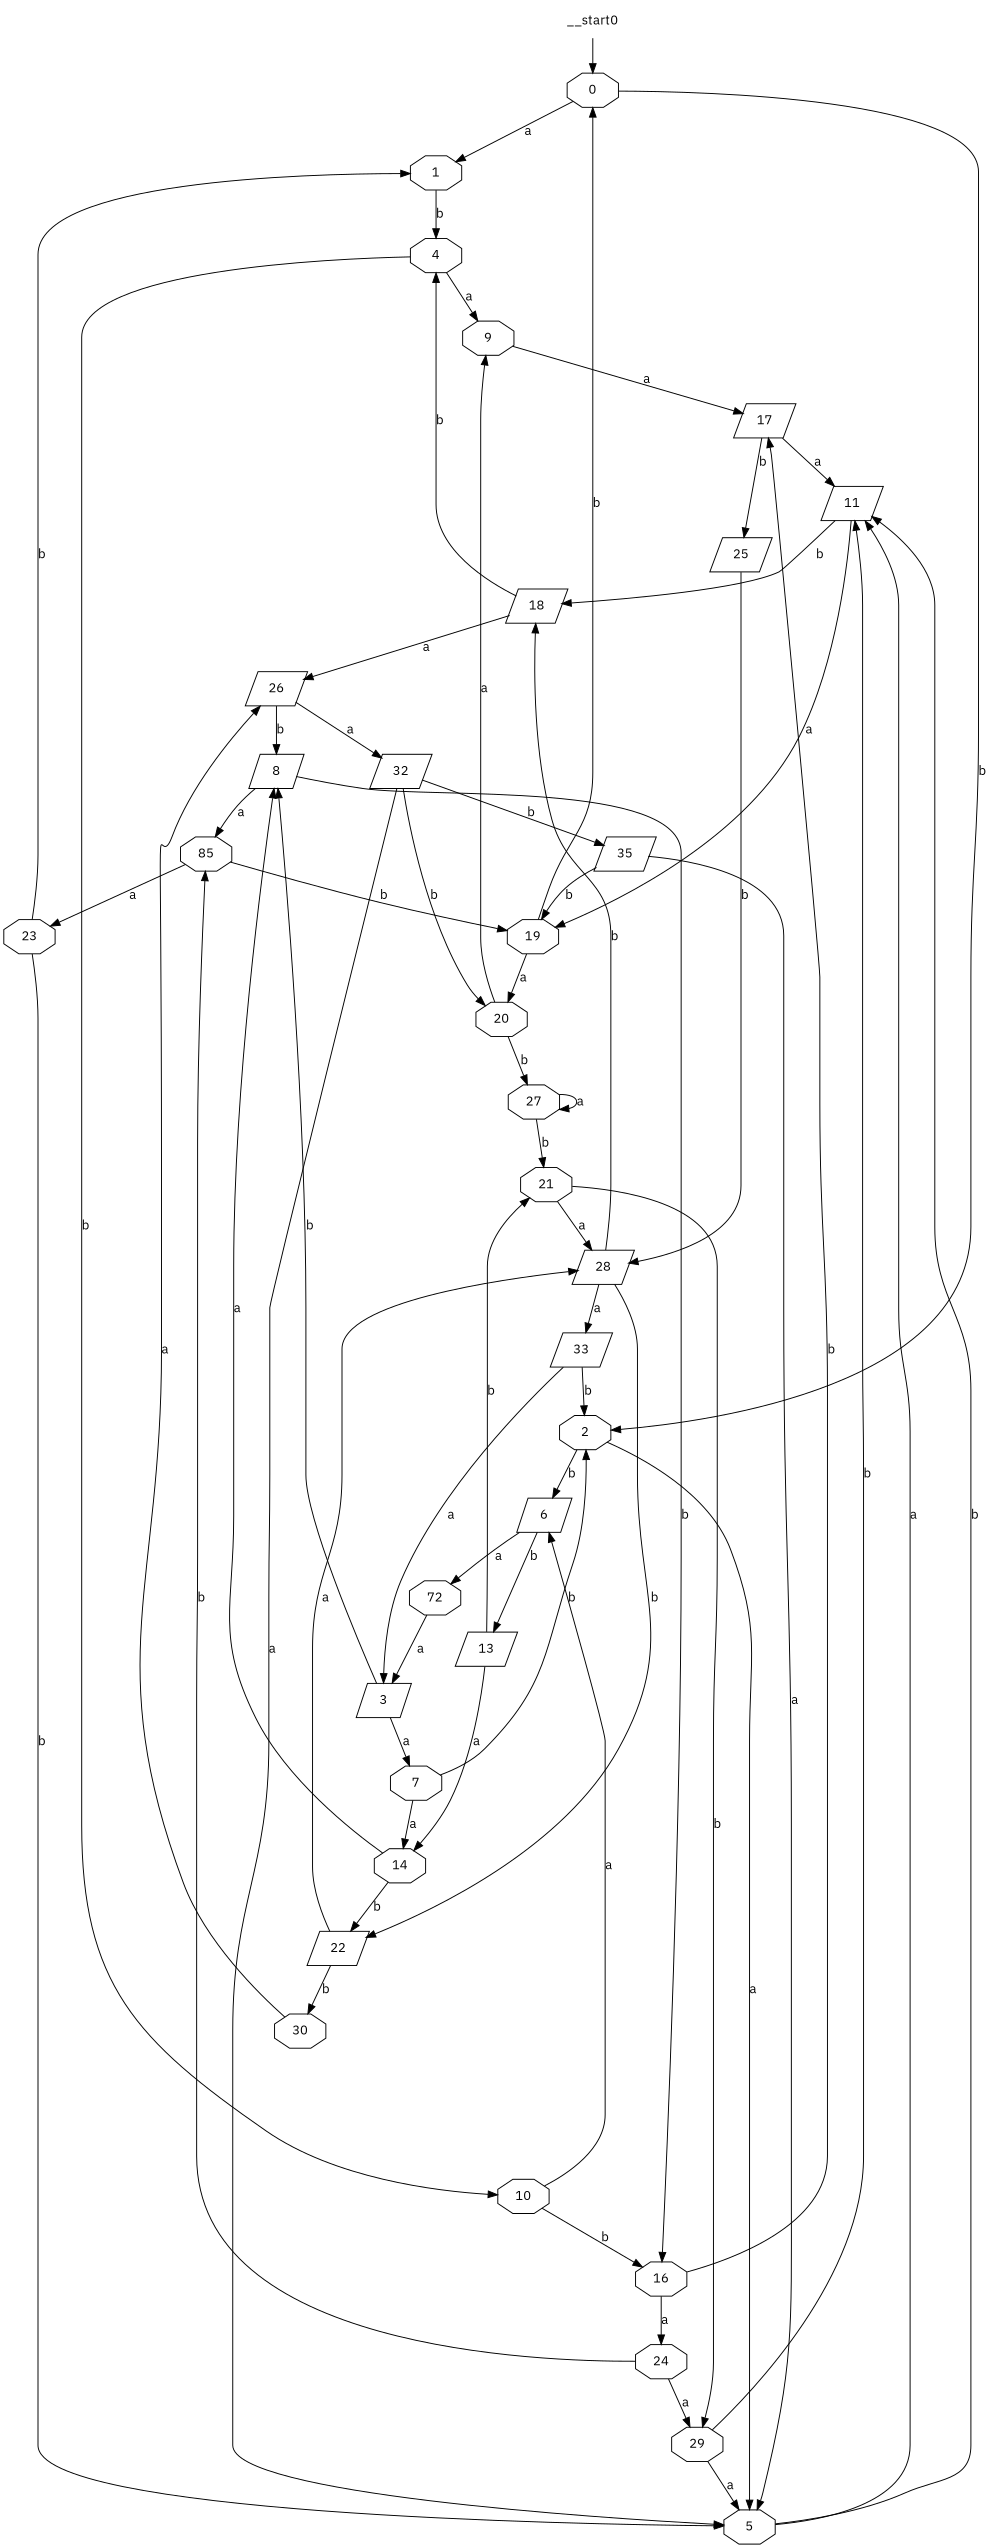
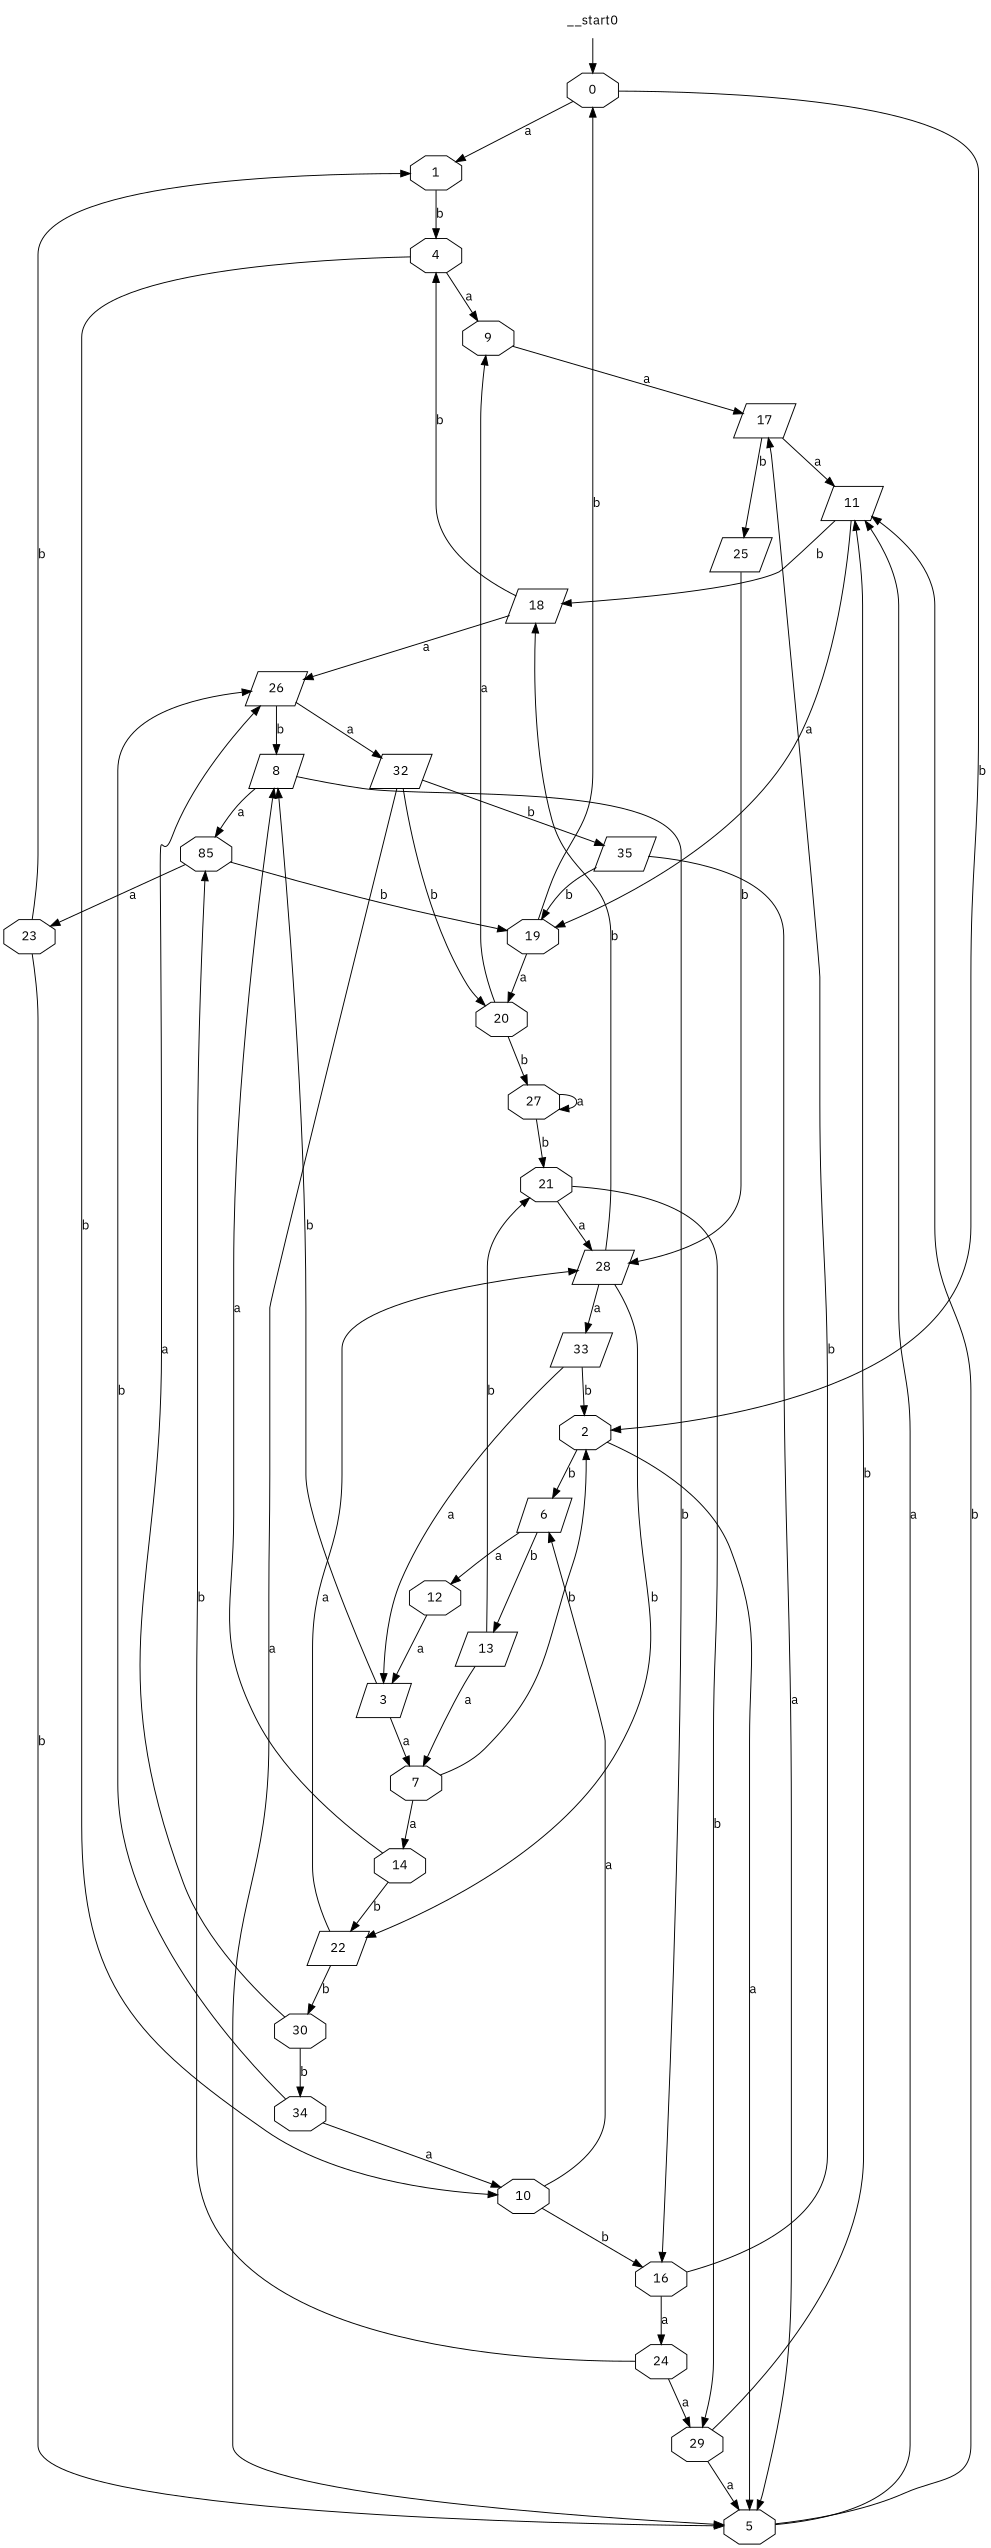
(435, 1598) -> (435, 1598)
(469, 1751) -> (450, 1711)
none -> (300, 2114)
